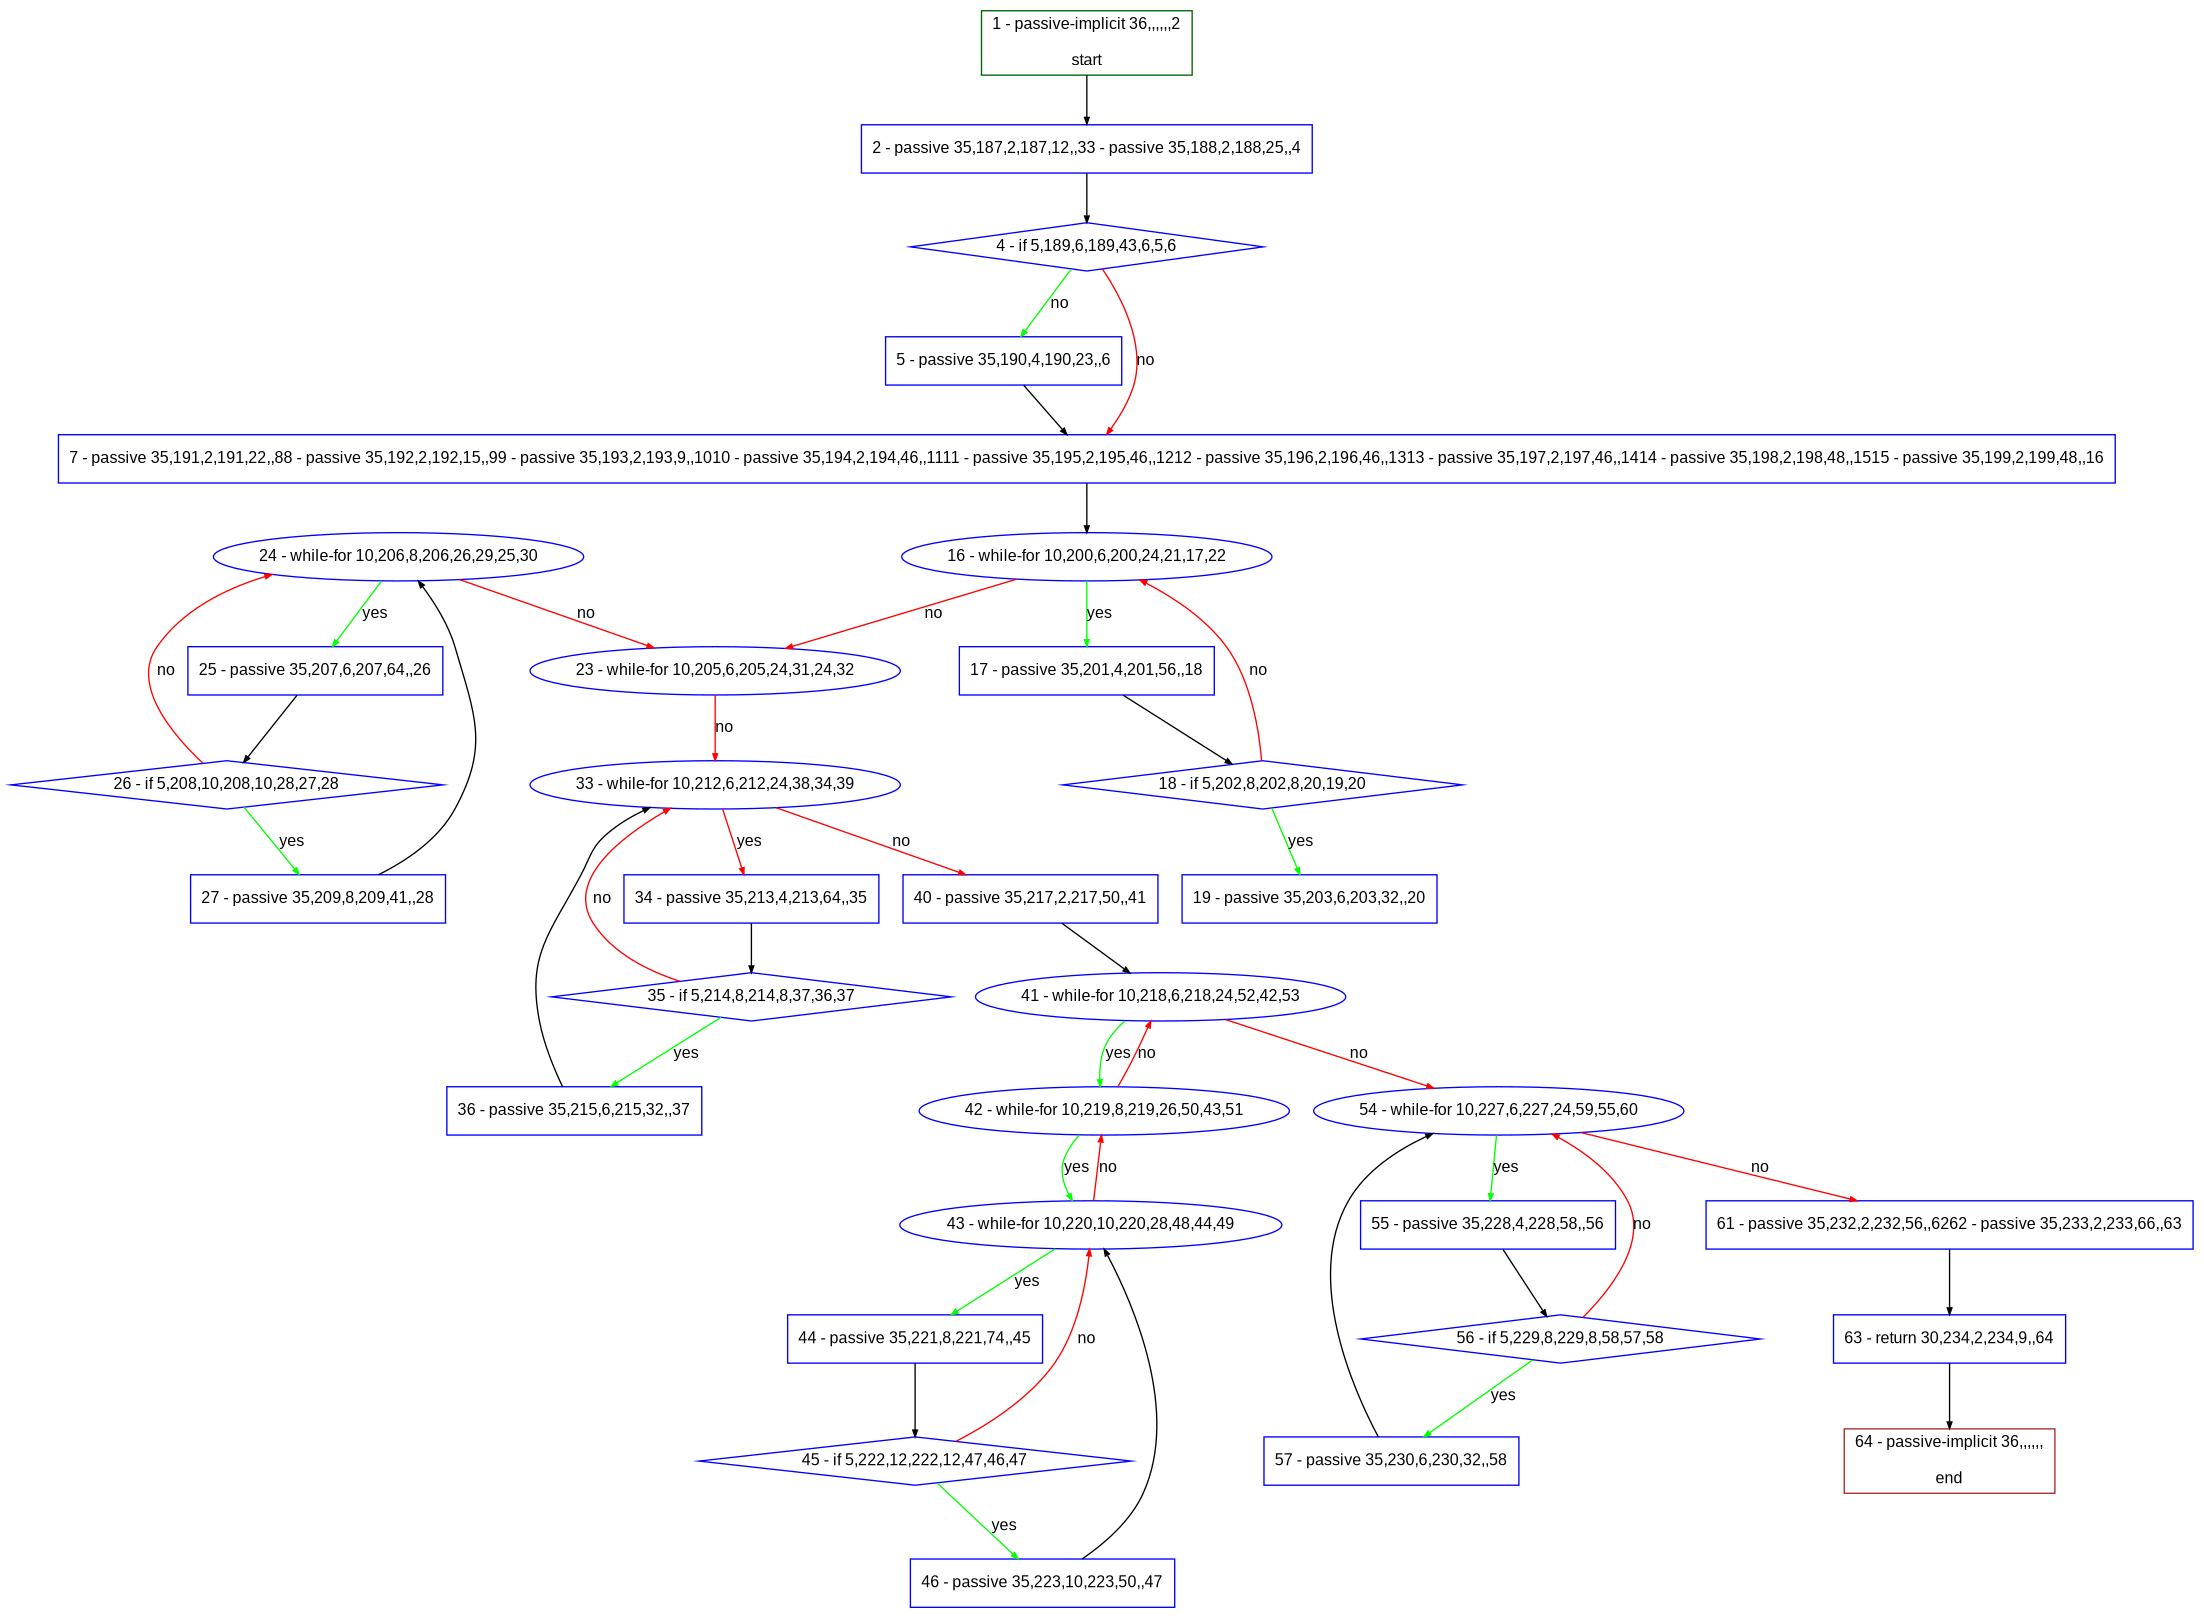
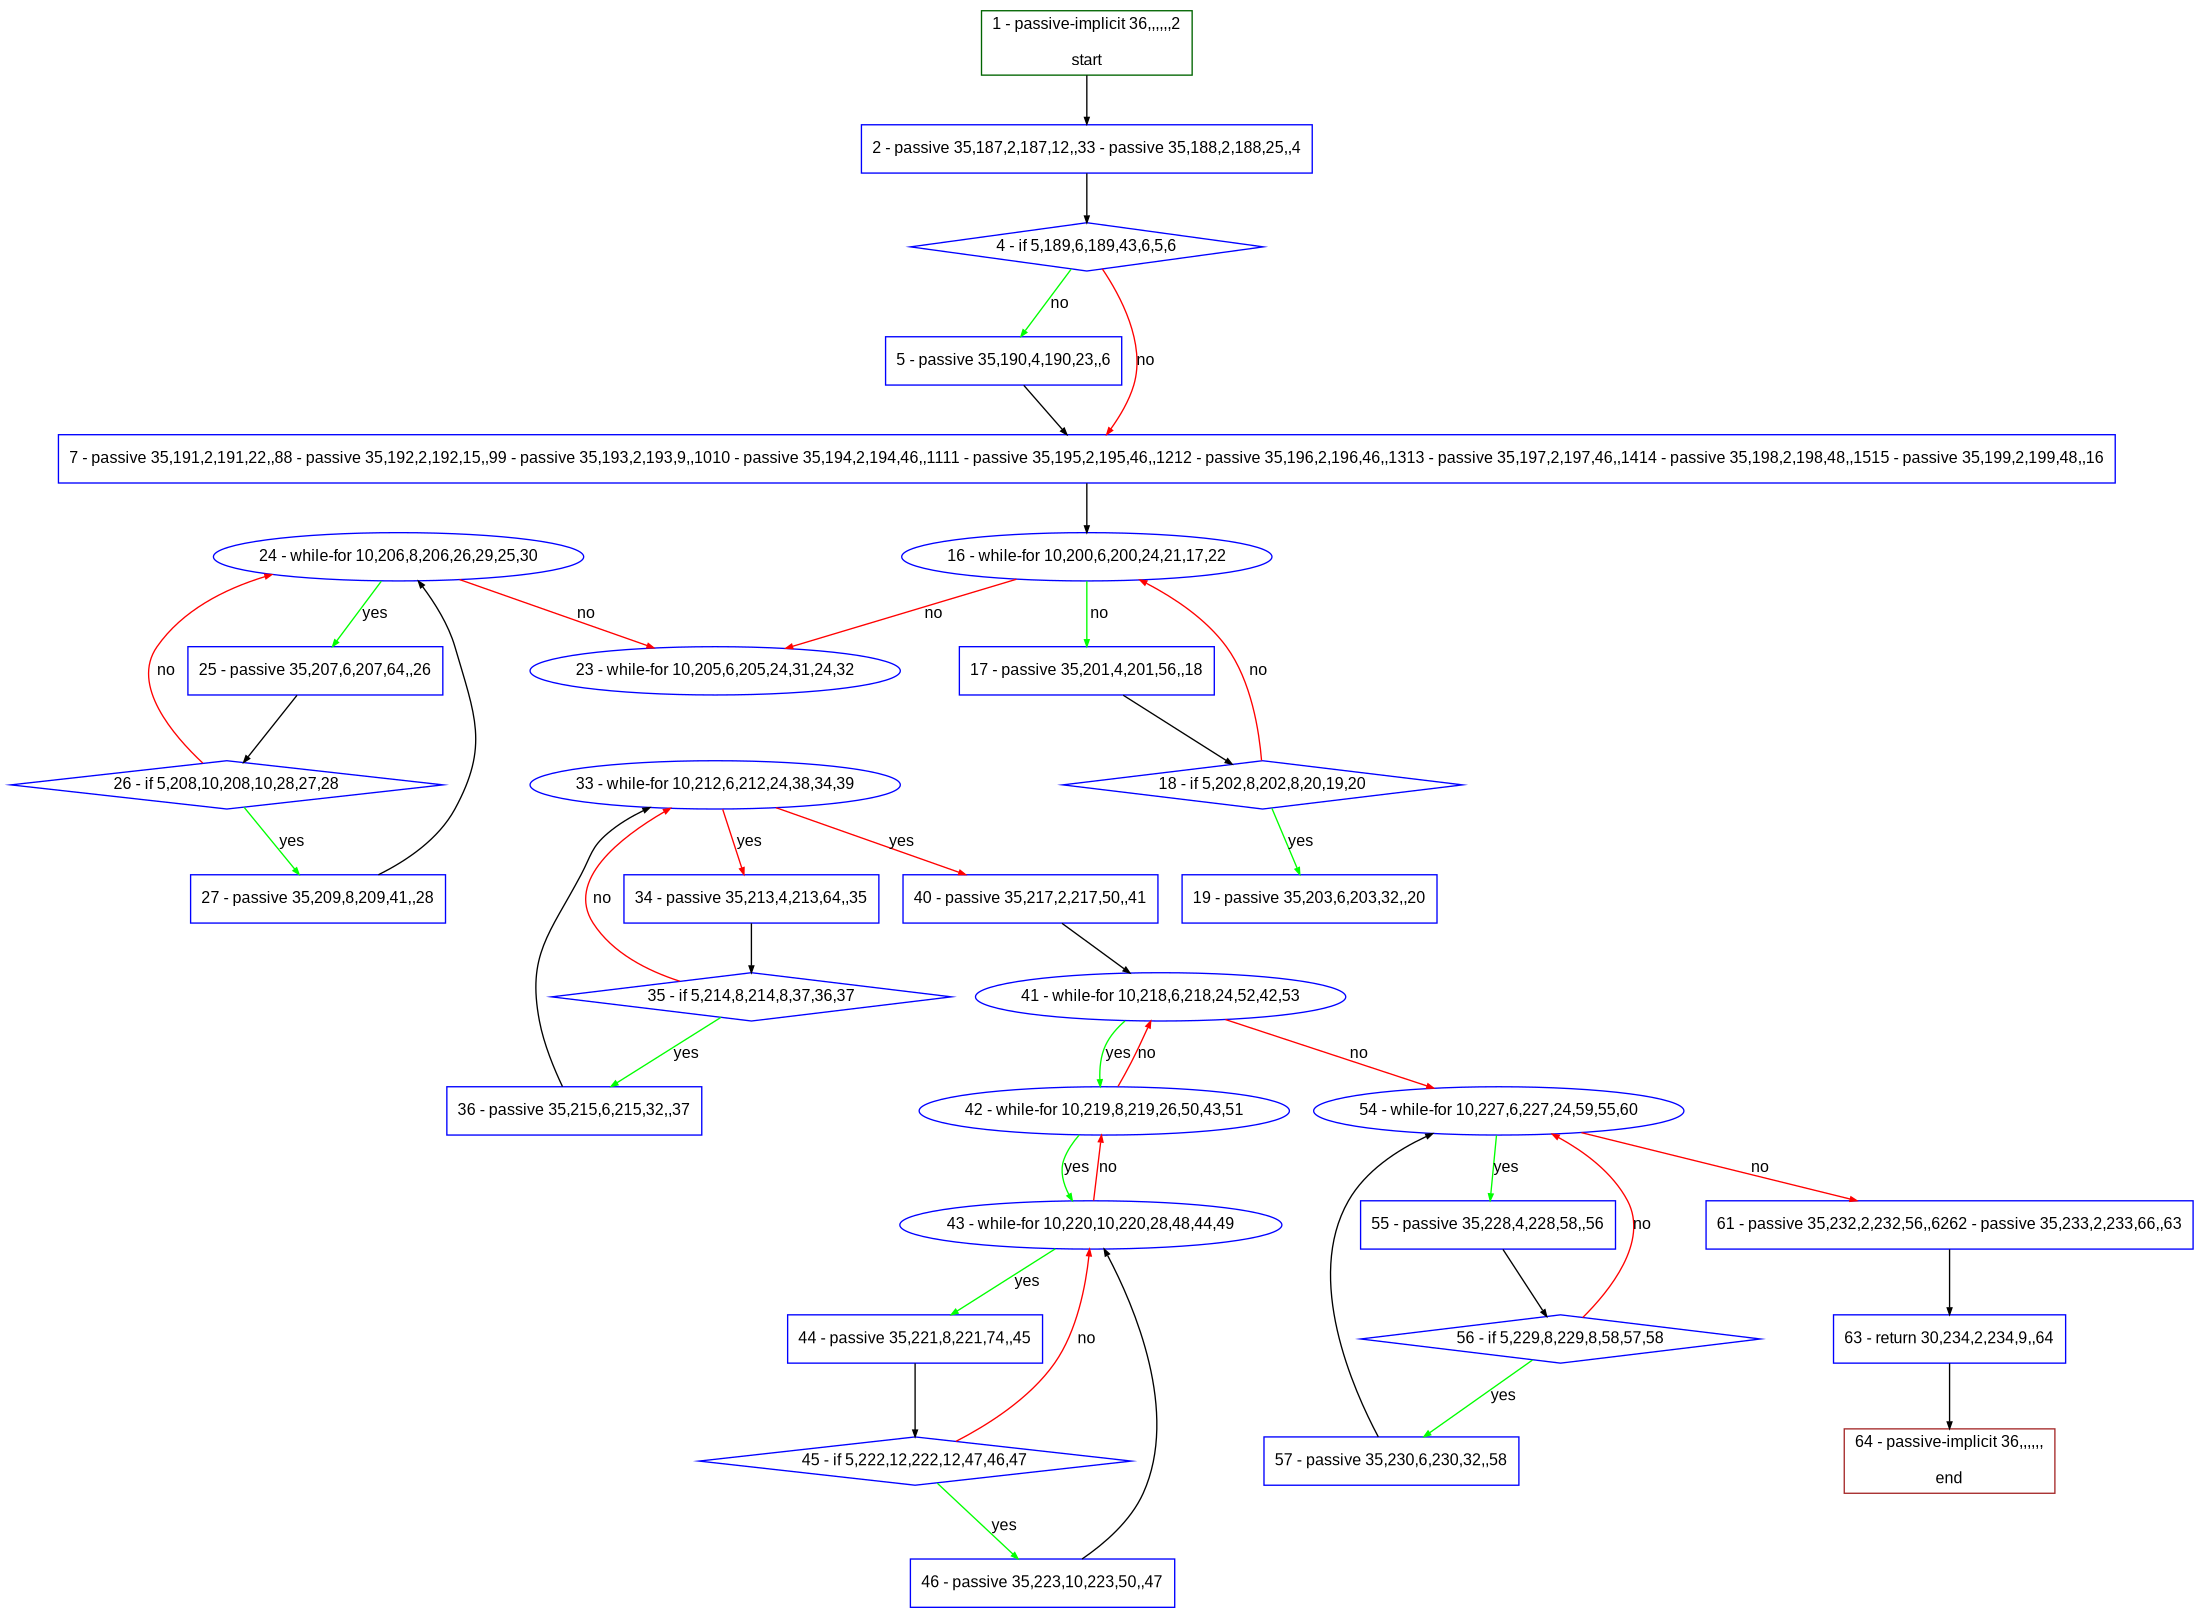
(1100, 614) -> (1100, 614)
(715, 724) -> none
(902, 842) -> (902, 842)
